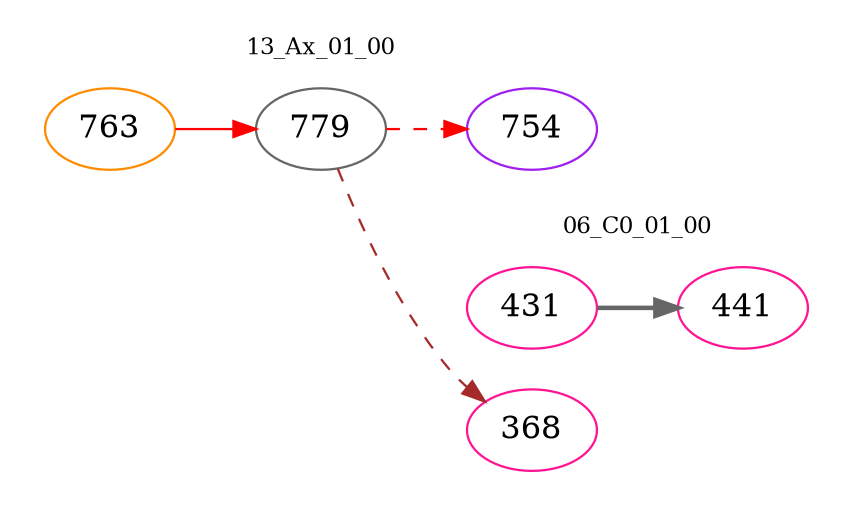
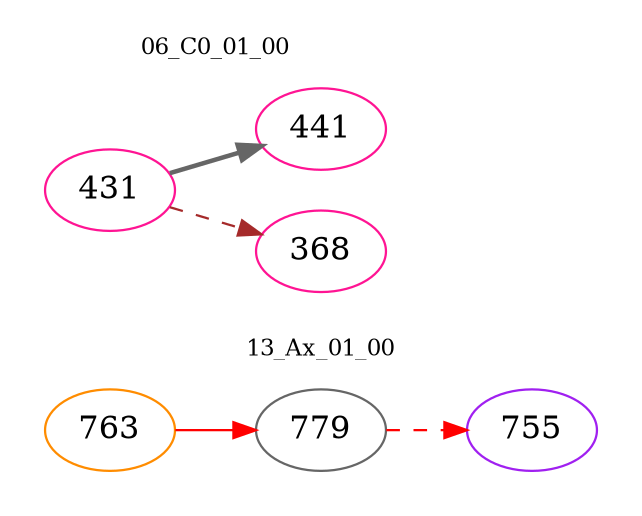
(532, 129) -> (532, 430)
(392, 284) -> (204, 217)
